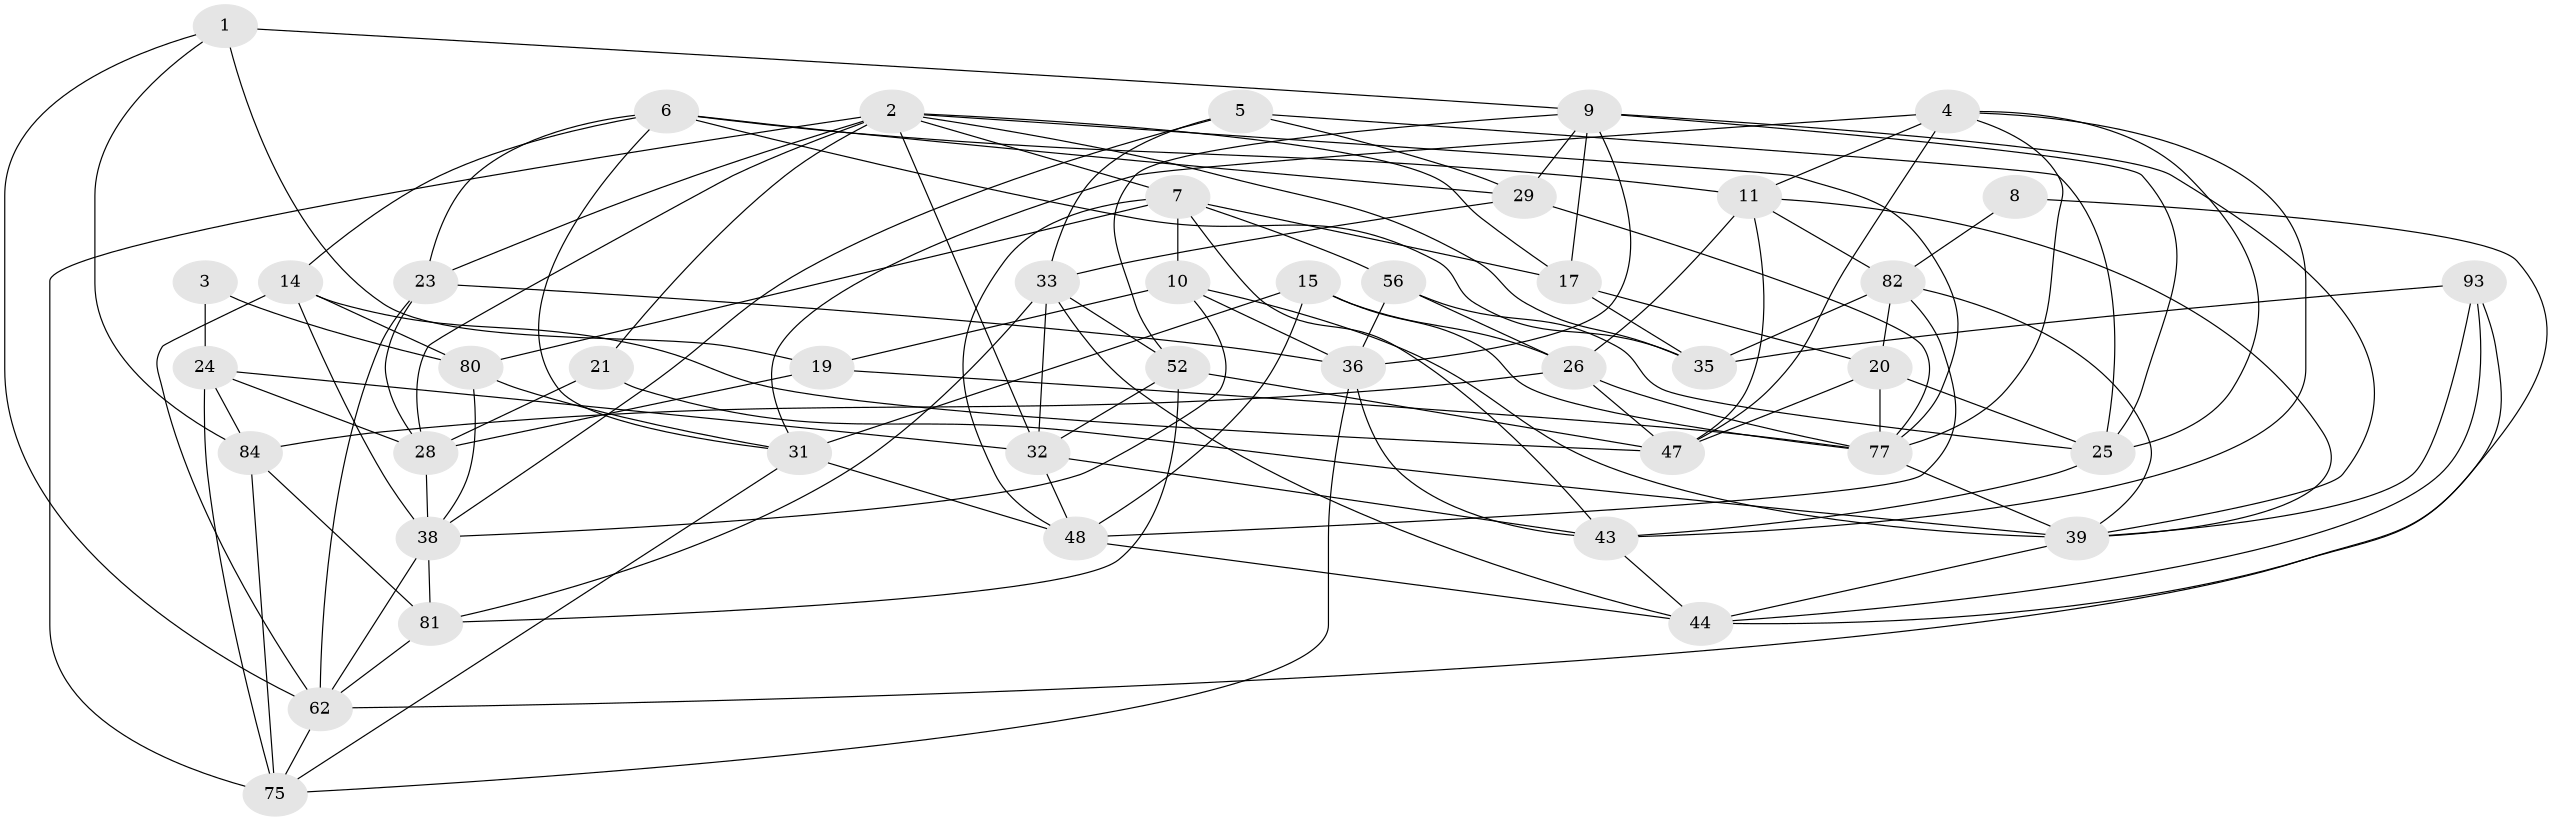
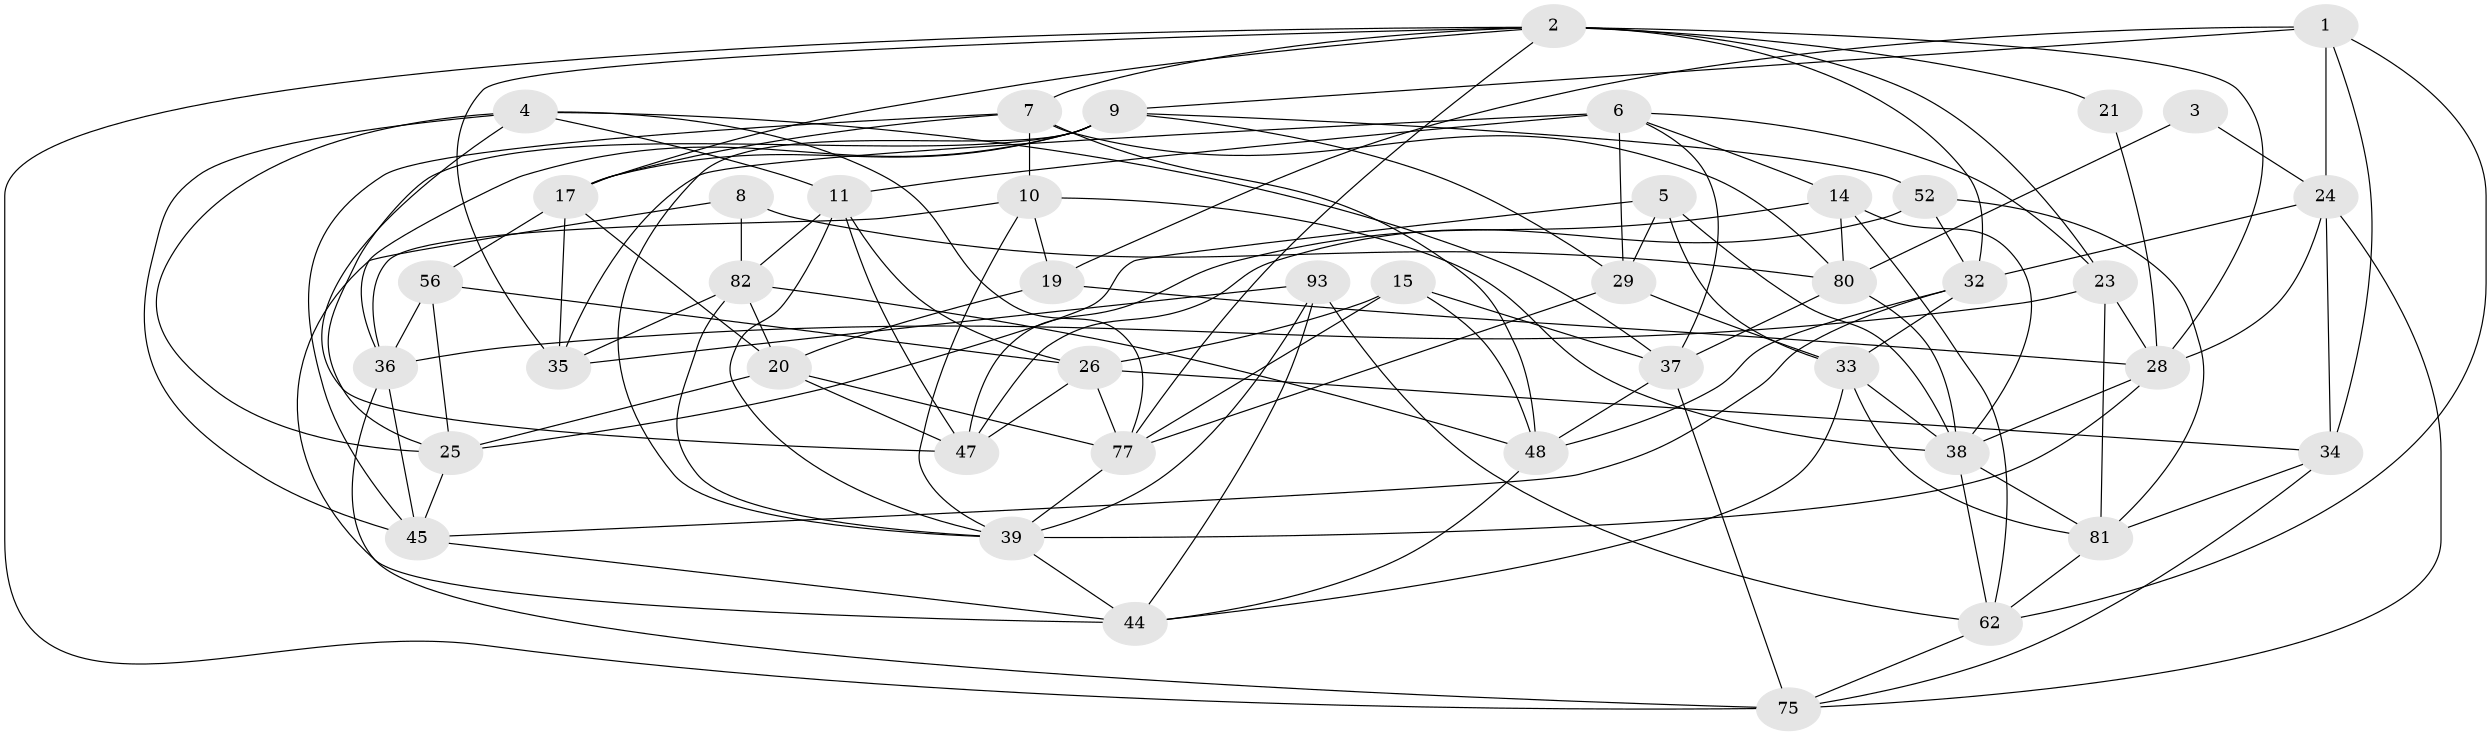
none -> (2326, 111)
(1300, 241) -> (498, 240)
none -> (1342, 253)
(1113, 325) -> (1902, 410)
(1327, 402) -> (918, 318)
(250, 453) -> (2331, 453)
(799, 453) -> (1671, 368)
(1298, 457) -> (1635, 523)
(340, 487) -> (2103, 405)
(1606, 538) -> (418, 538)
